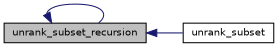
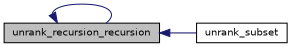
(75, 33) -> (82, 33)
